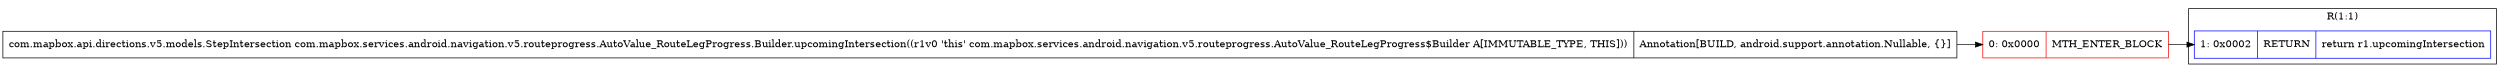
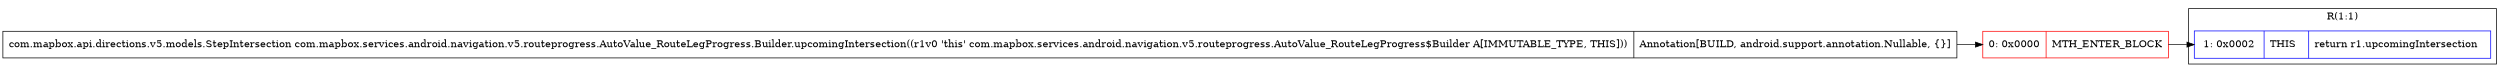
(2287, 44) -> (2283, 44)
